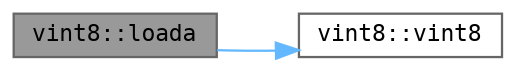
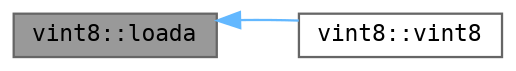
(246, 51) -> (270, 20)
